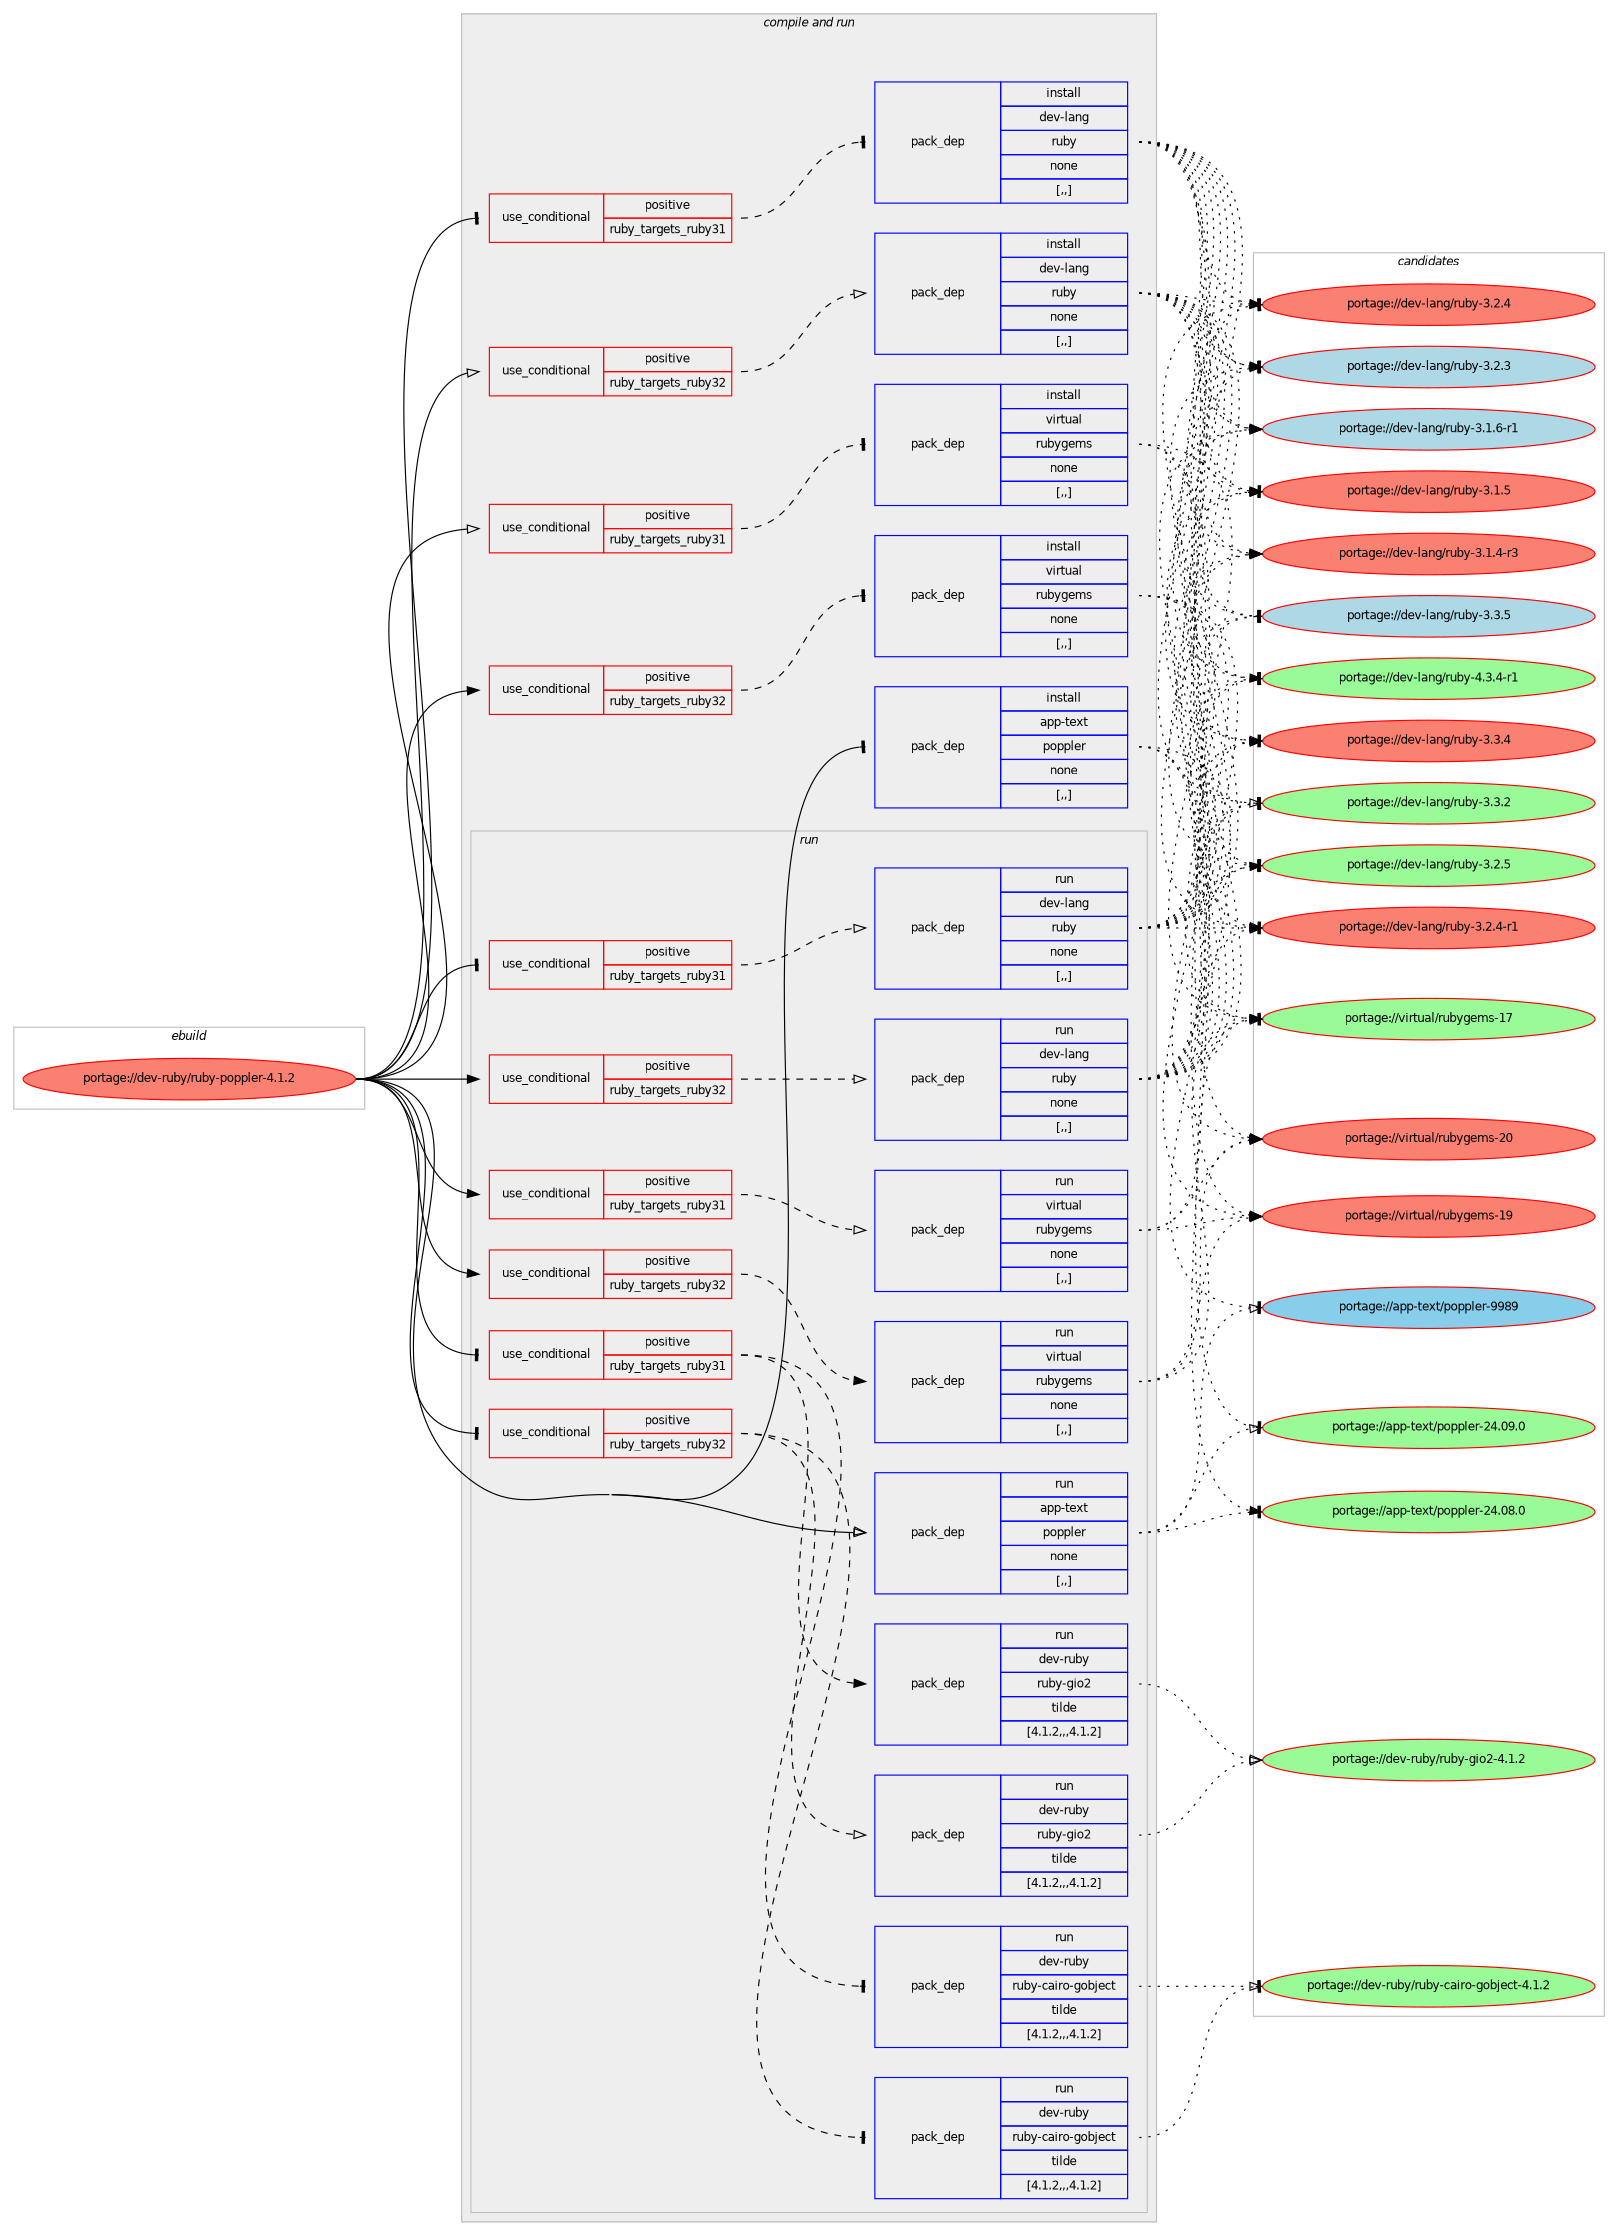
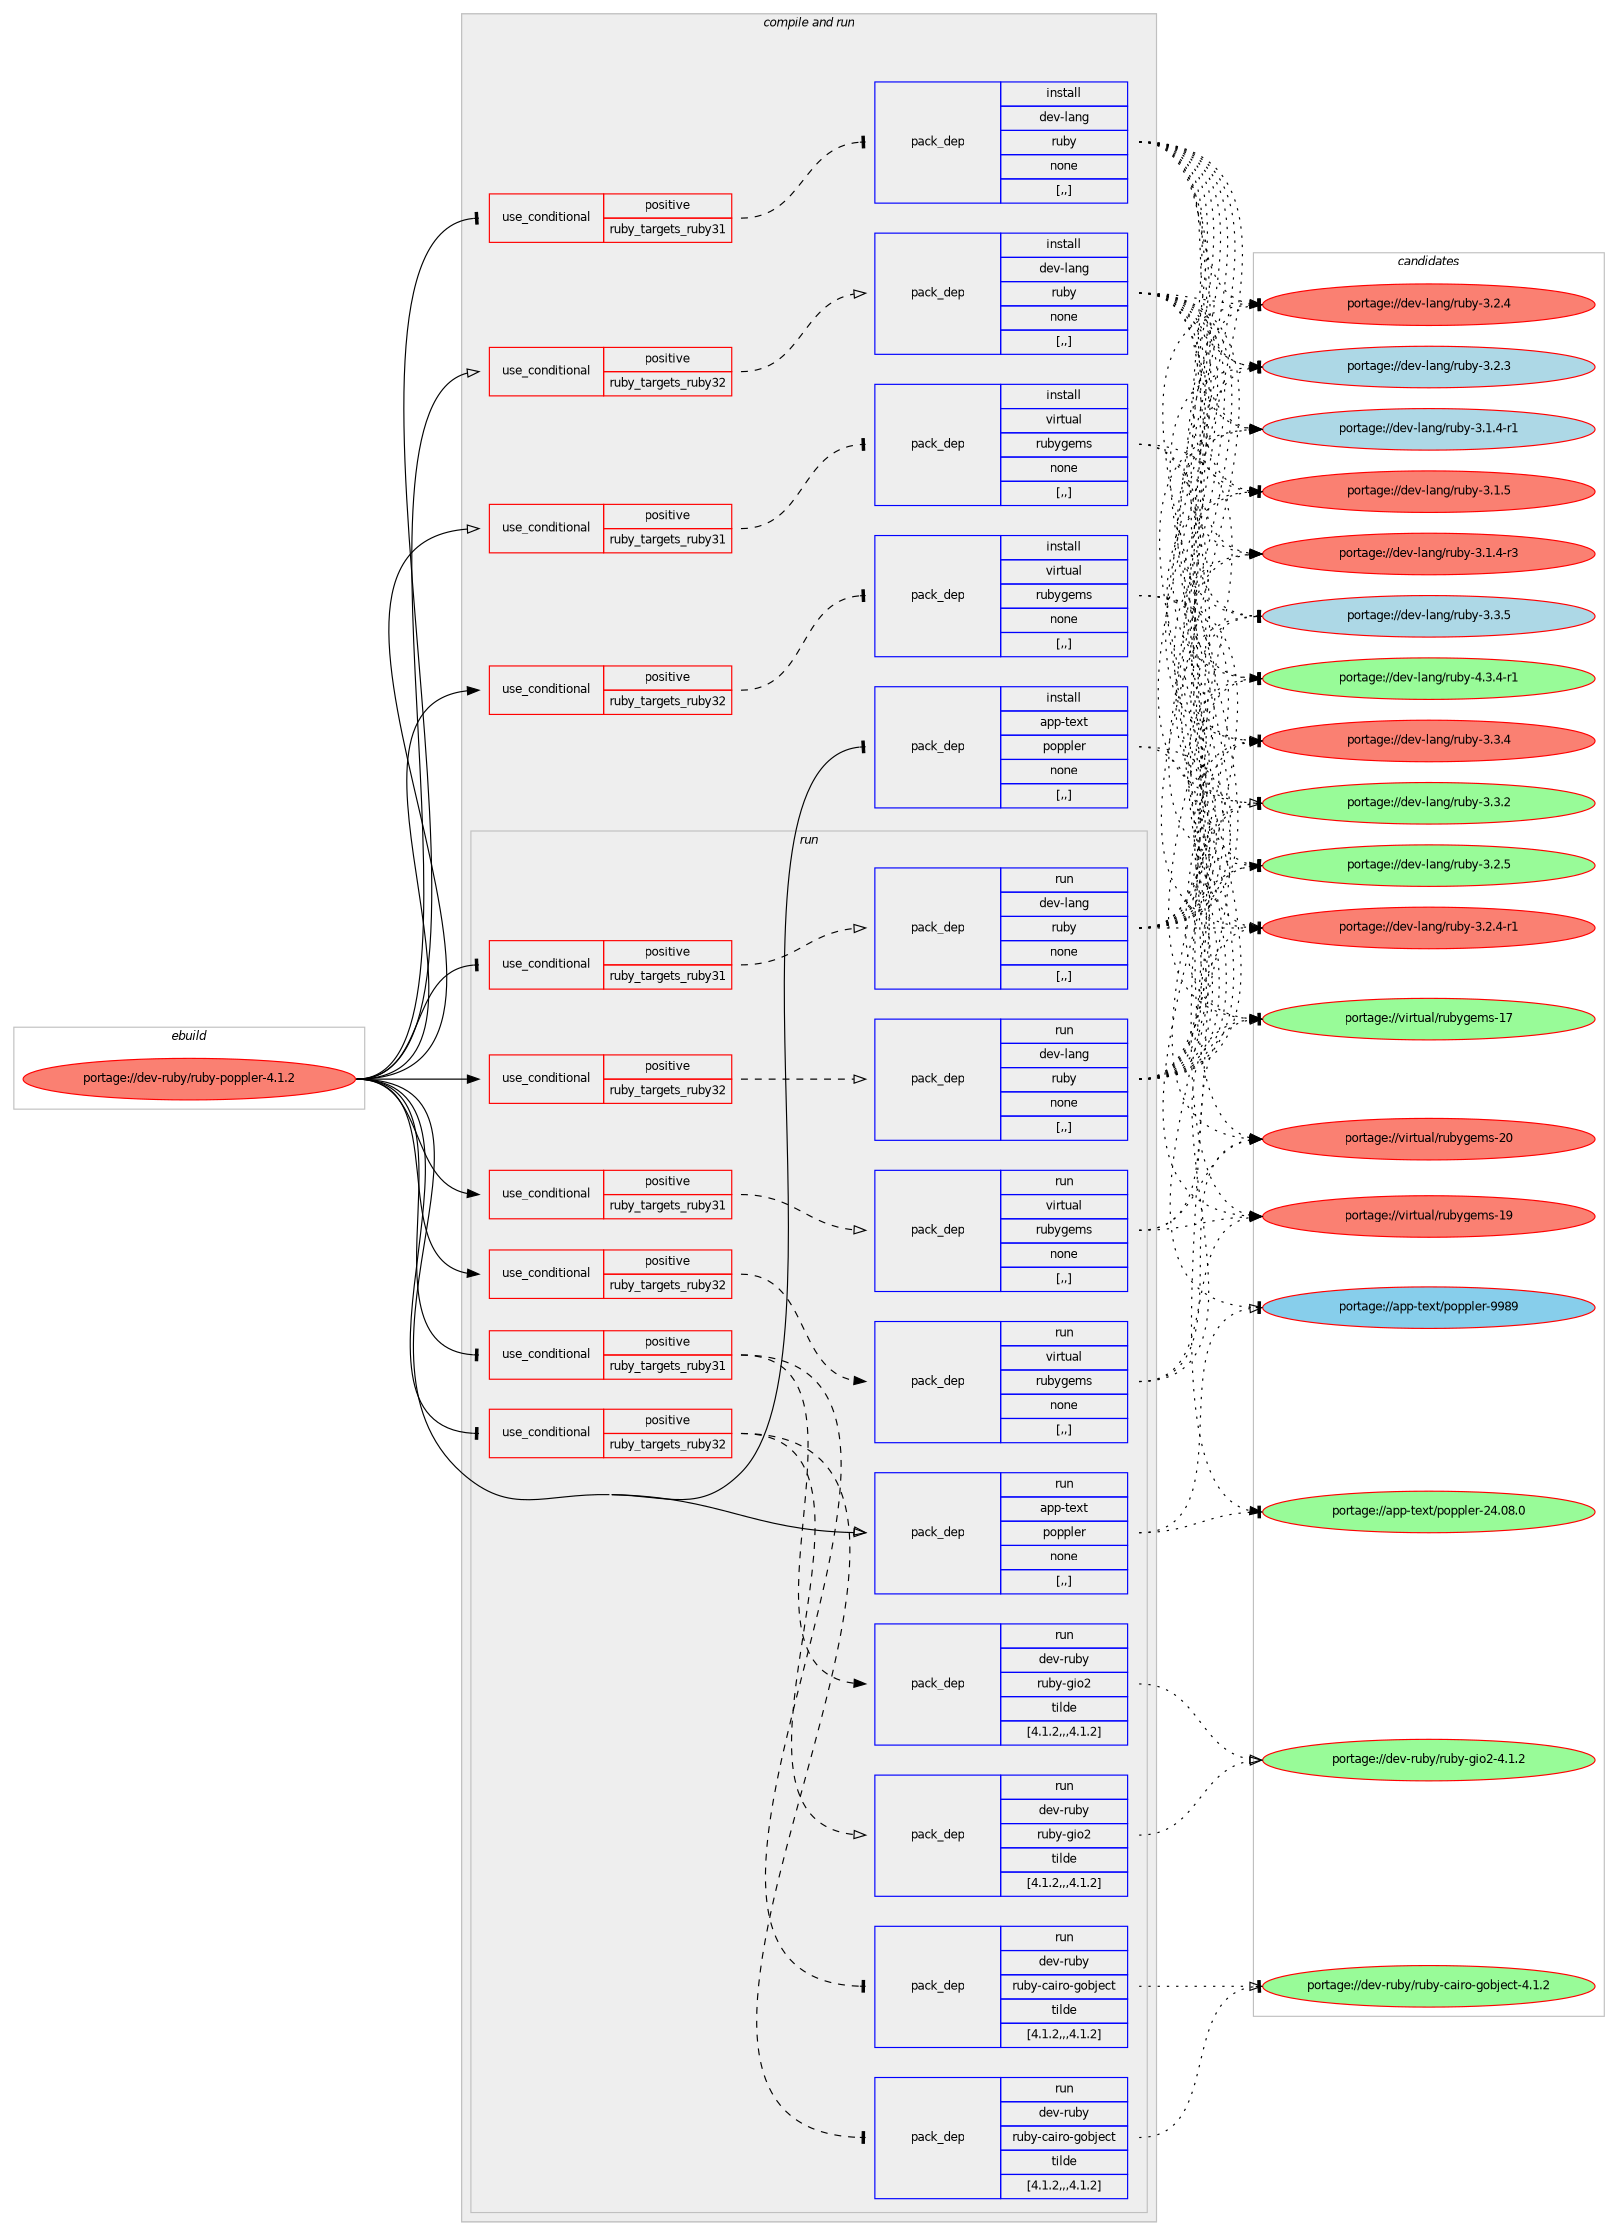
(1429, 429) -> (1429, 429)
(1429, 1428) -> none
